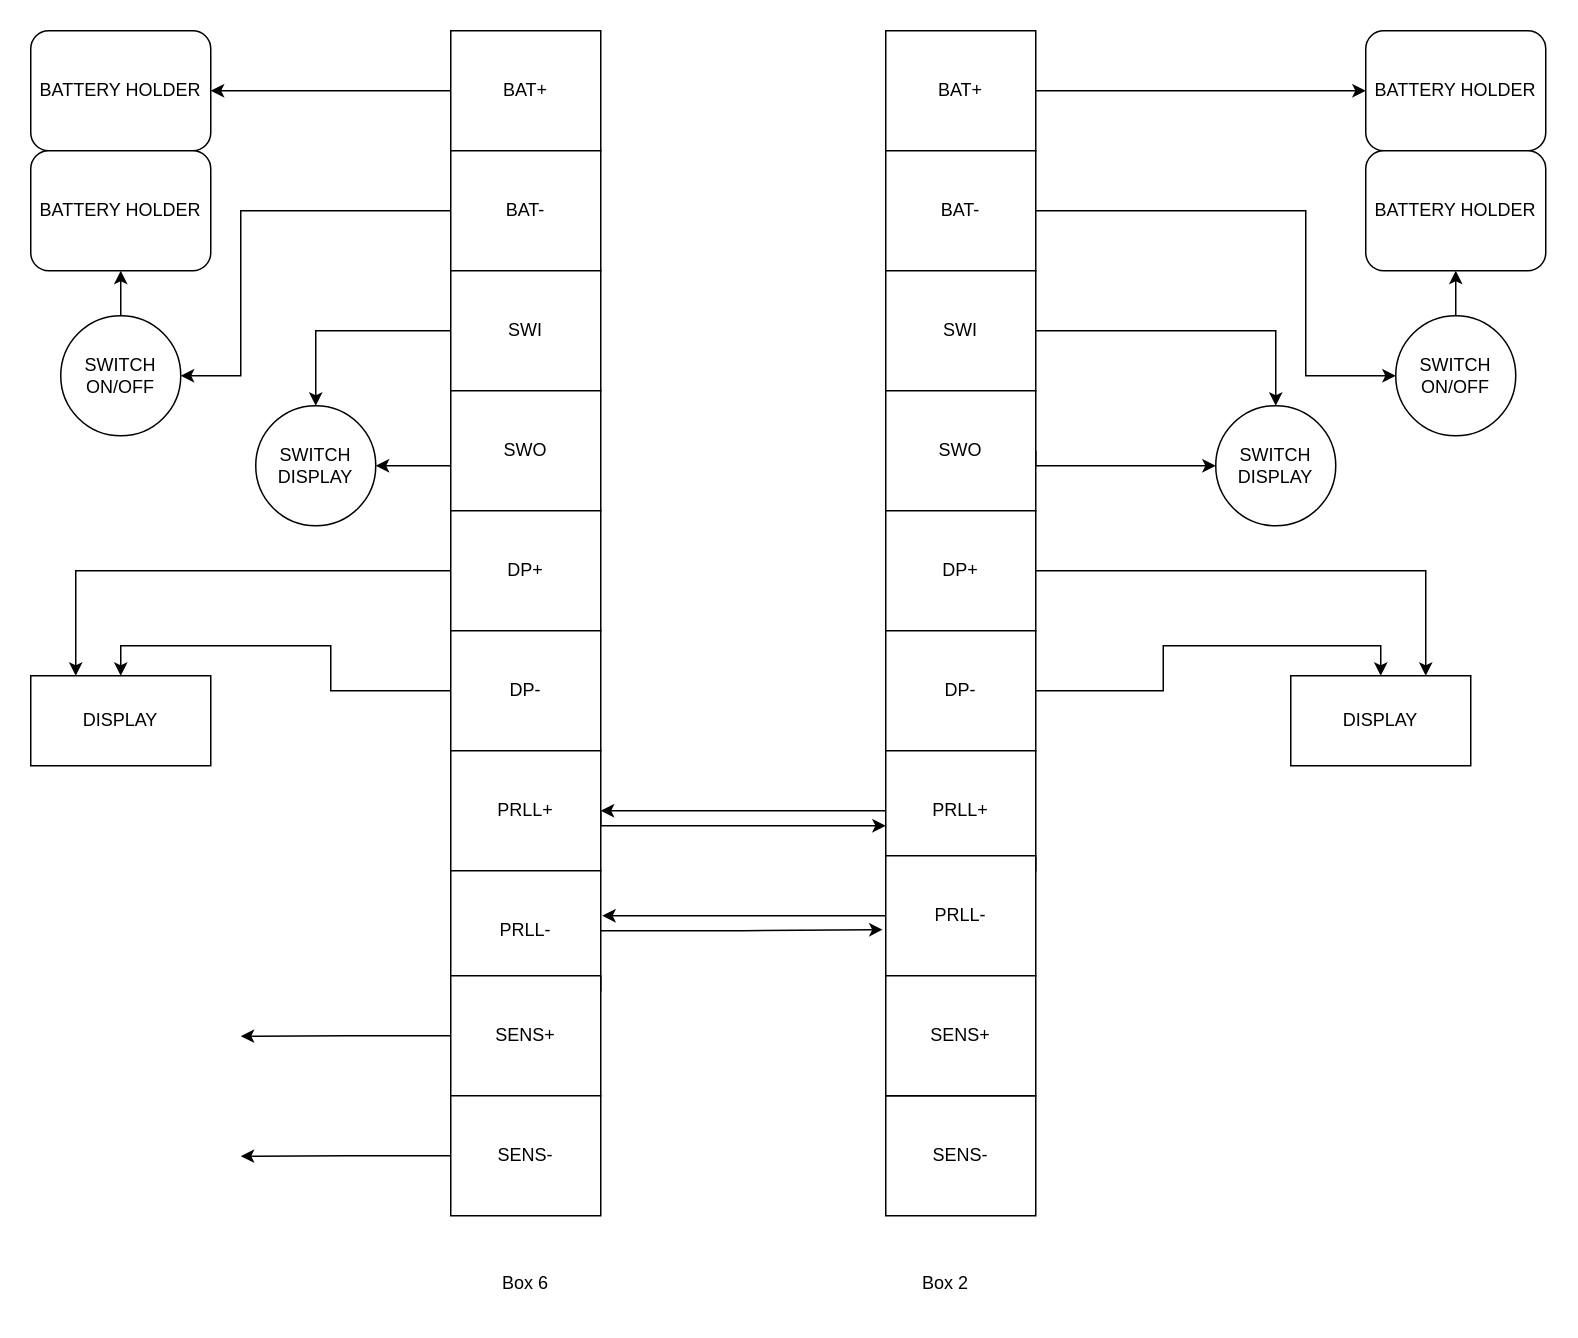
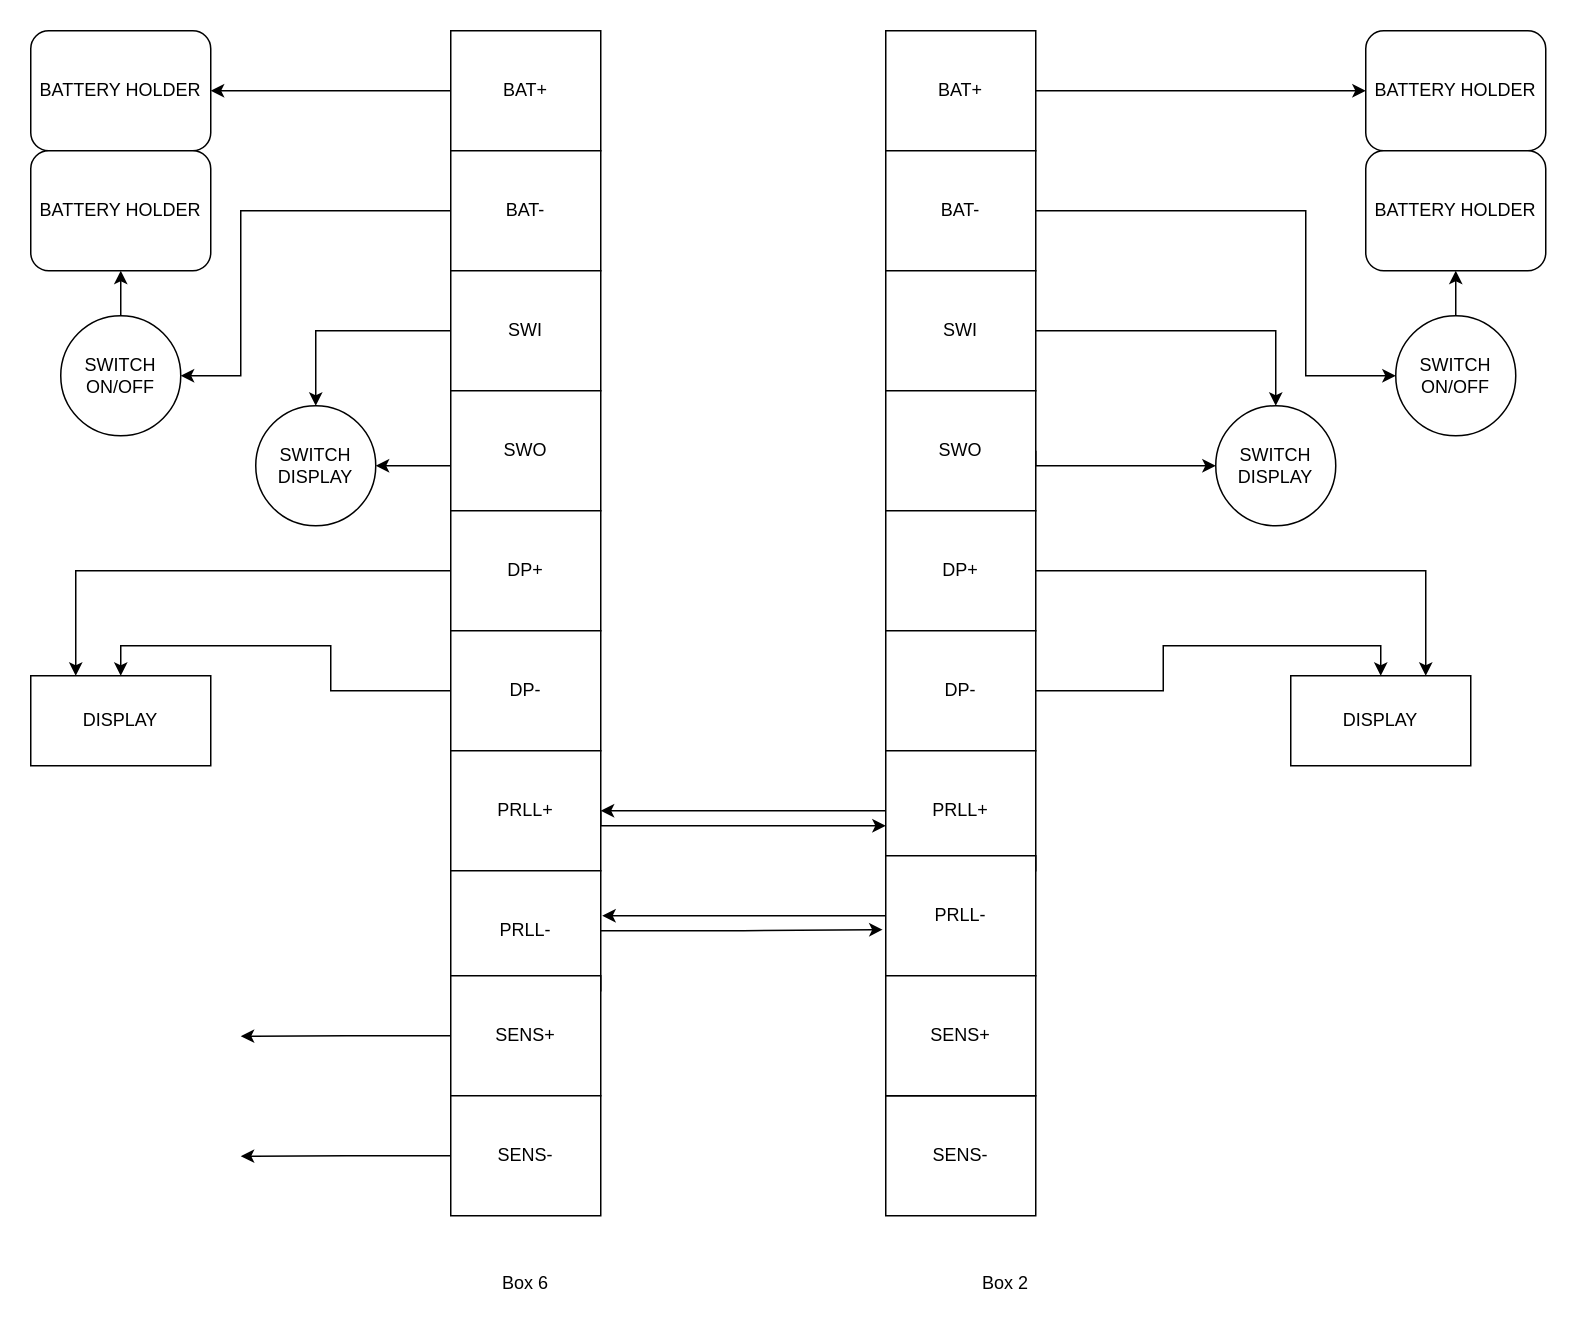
(946, 1283) -> (1006, 1283)
